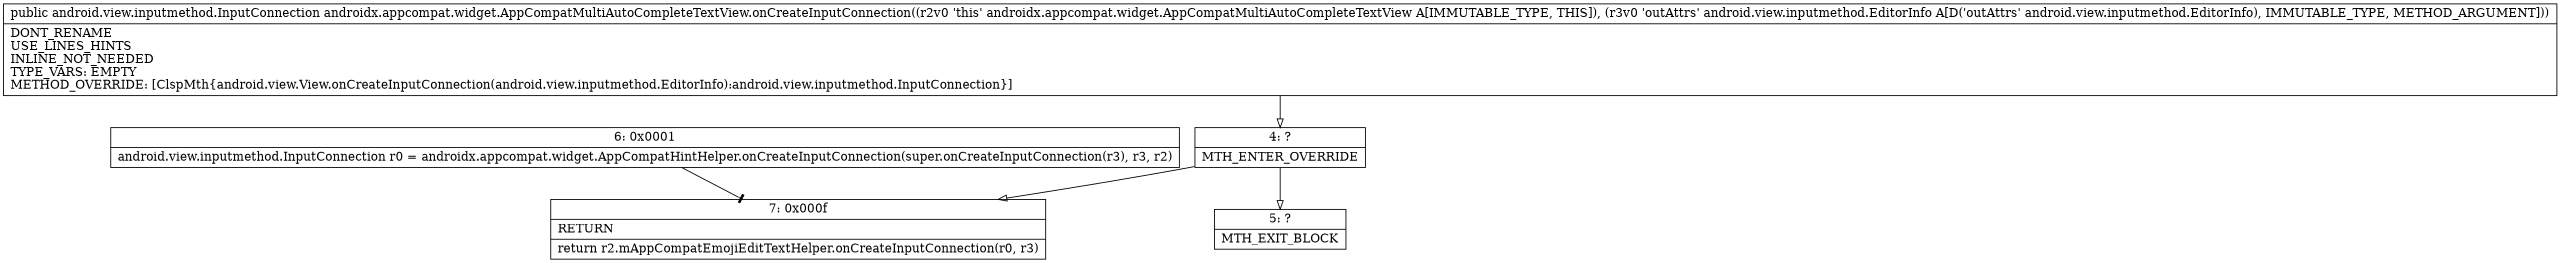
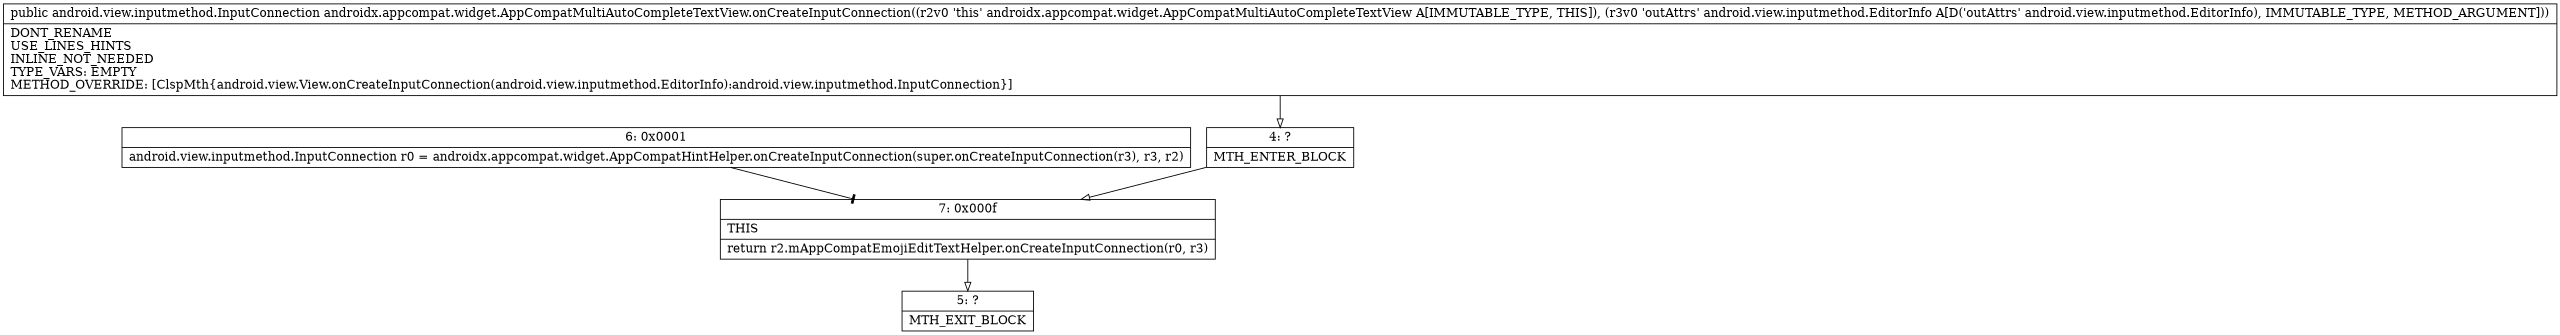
(1280, 157) -> (1280, 157)
(1280, 184) -> (968, 271)
(586, 229) -> (743, 229)
